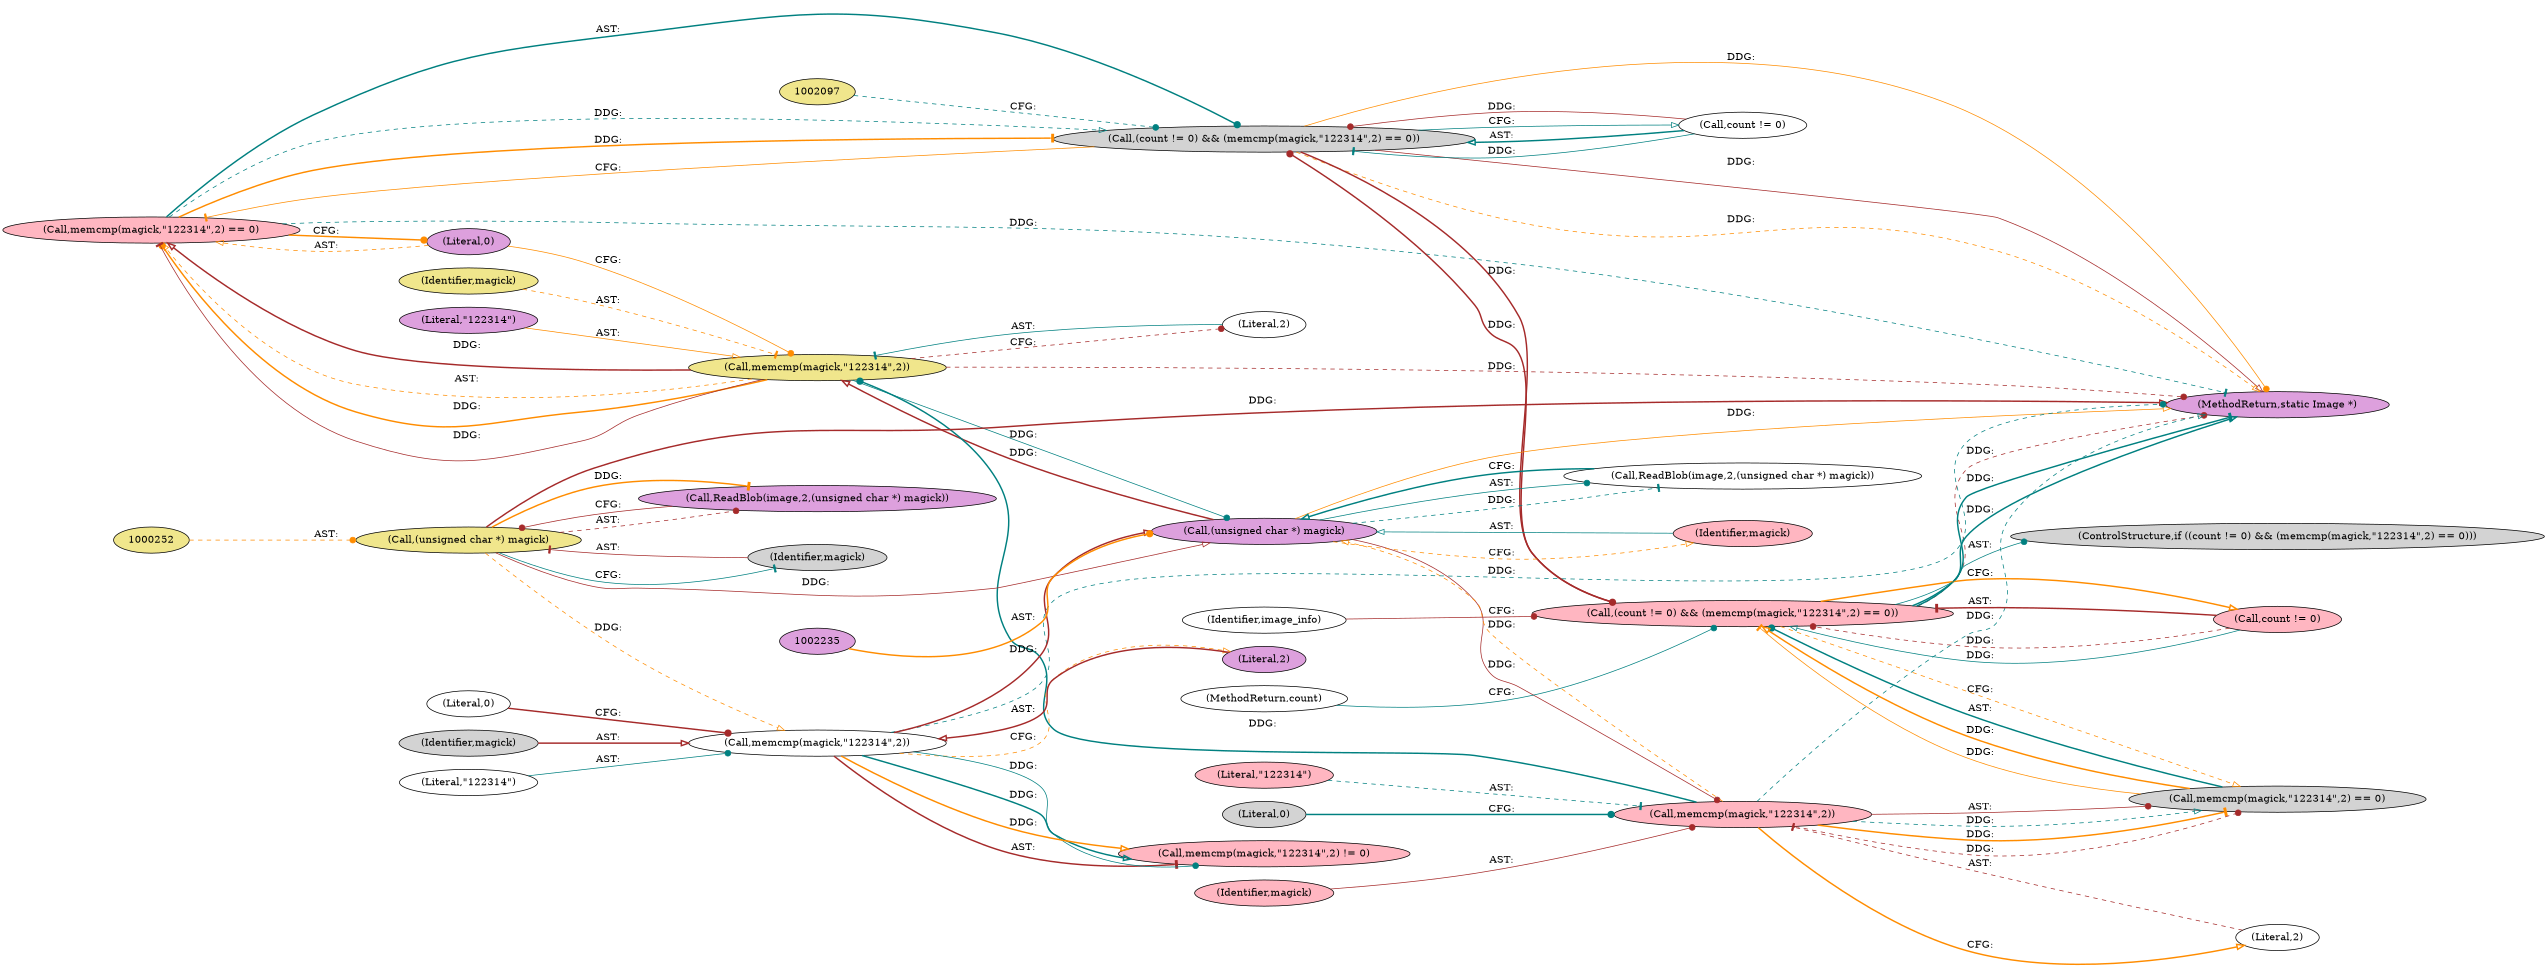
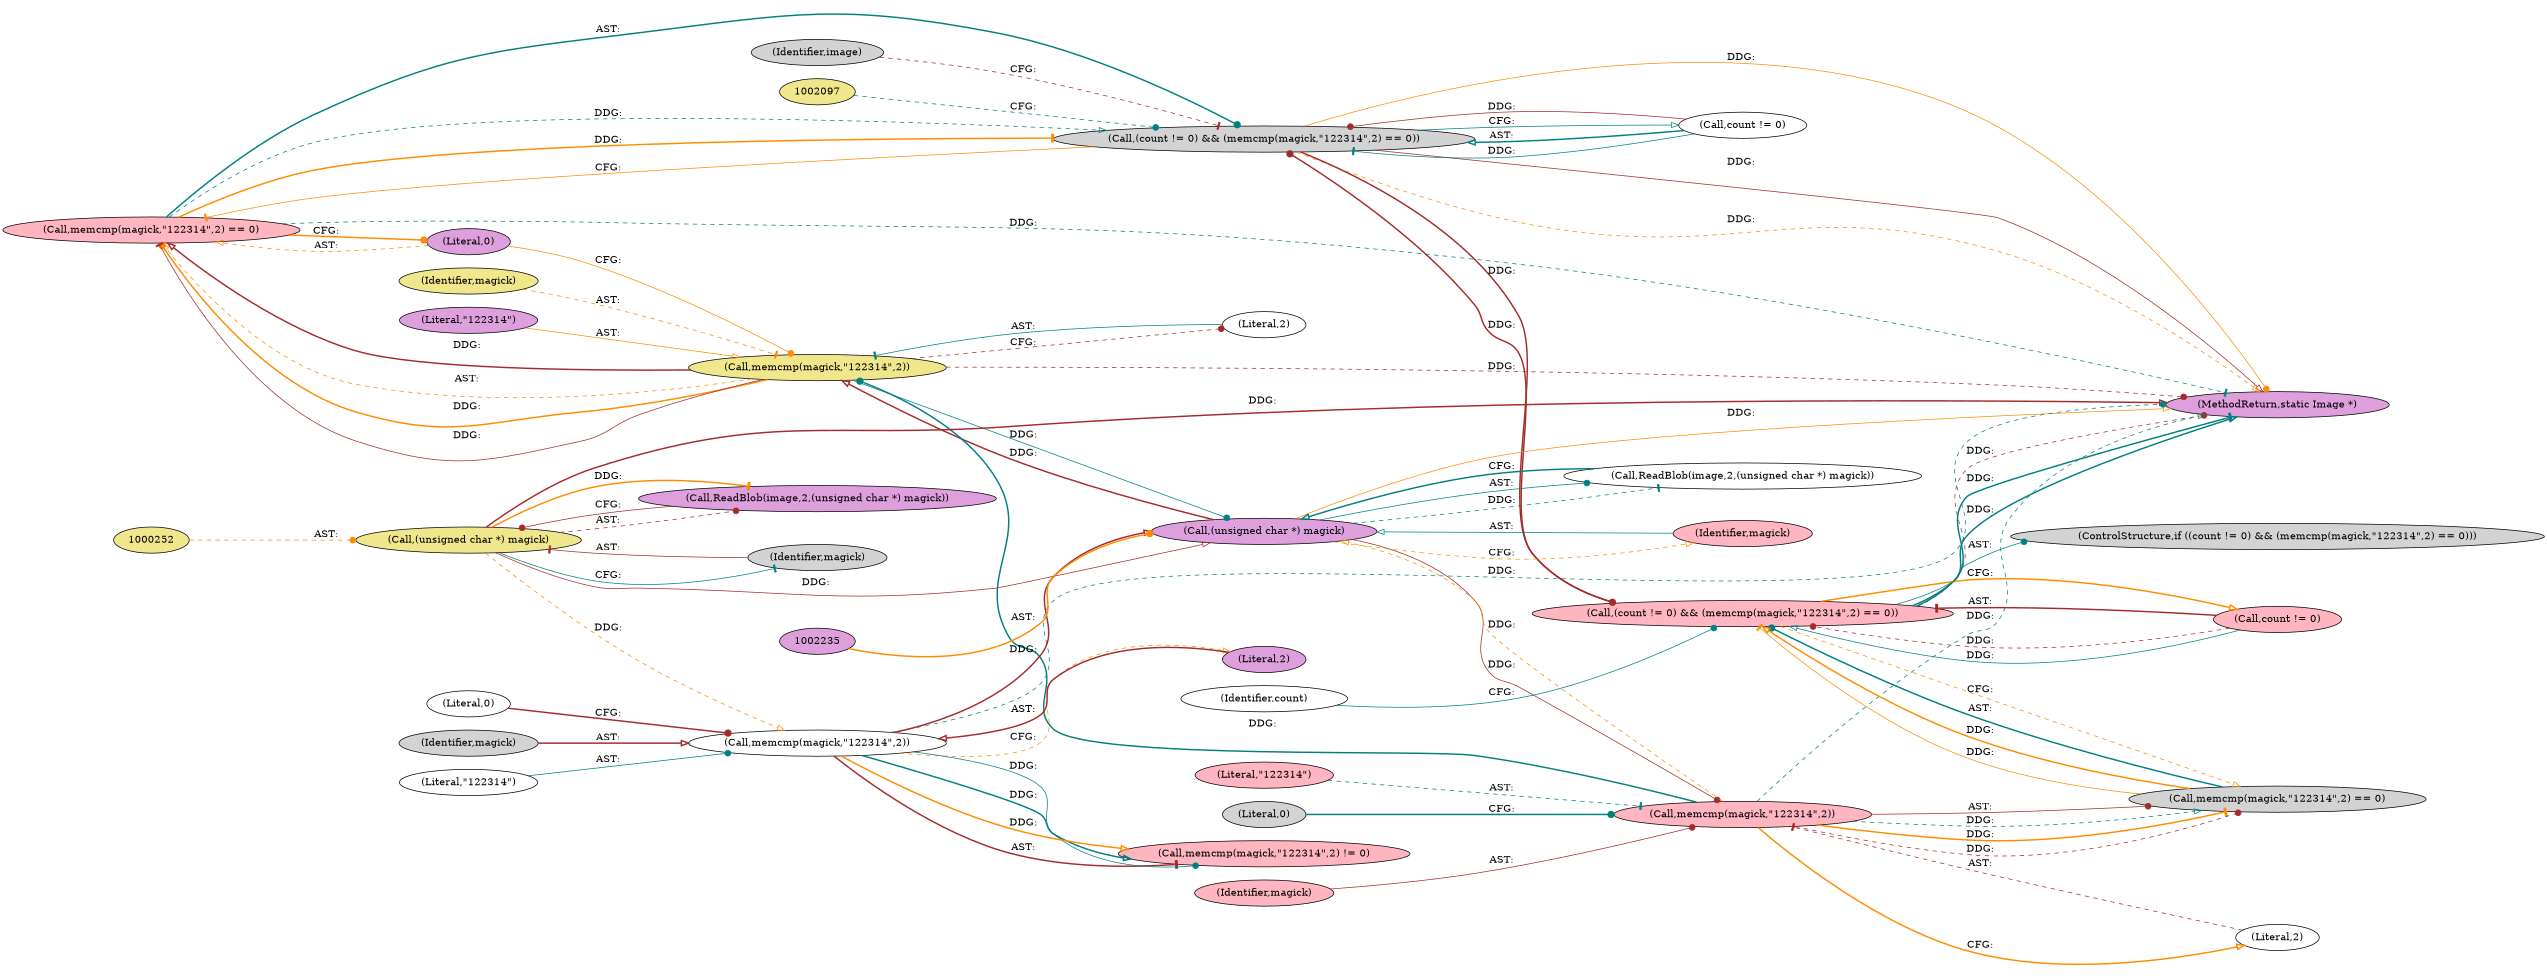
none -> (817, 52)
(1264, 620) -> none
(1264, 699) -> (1264, 699)
